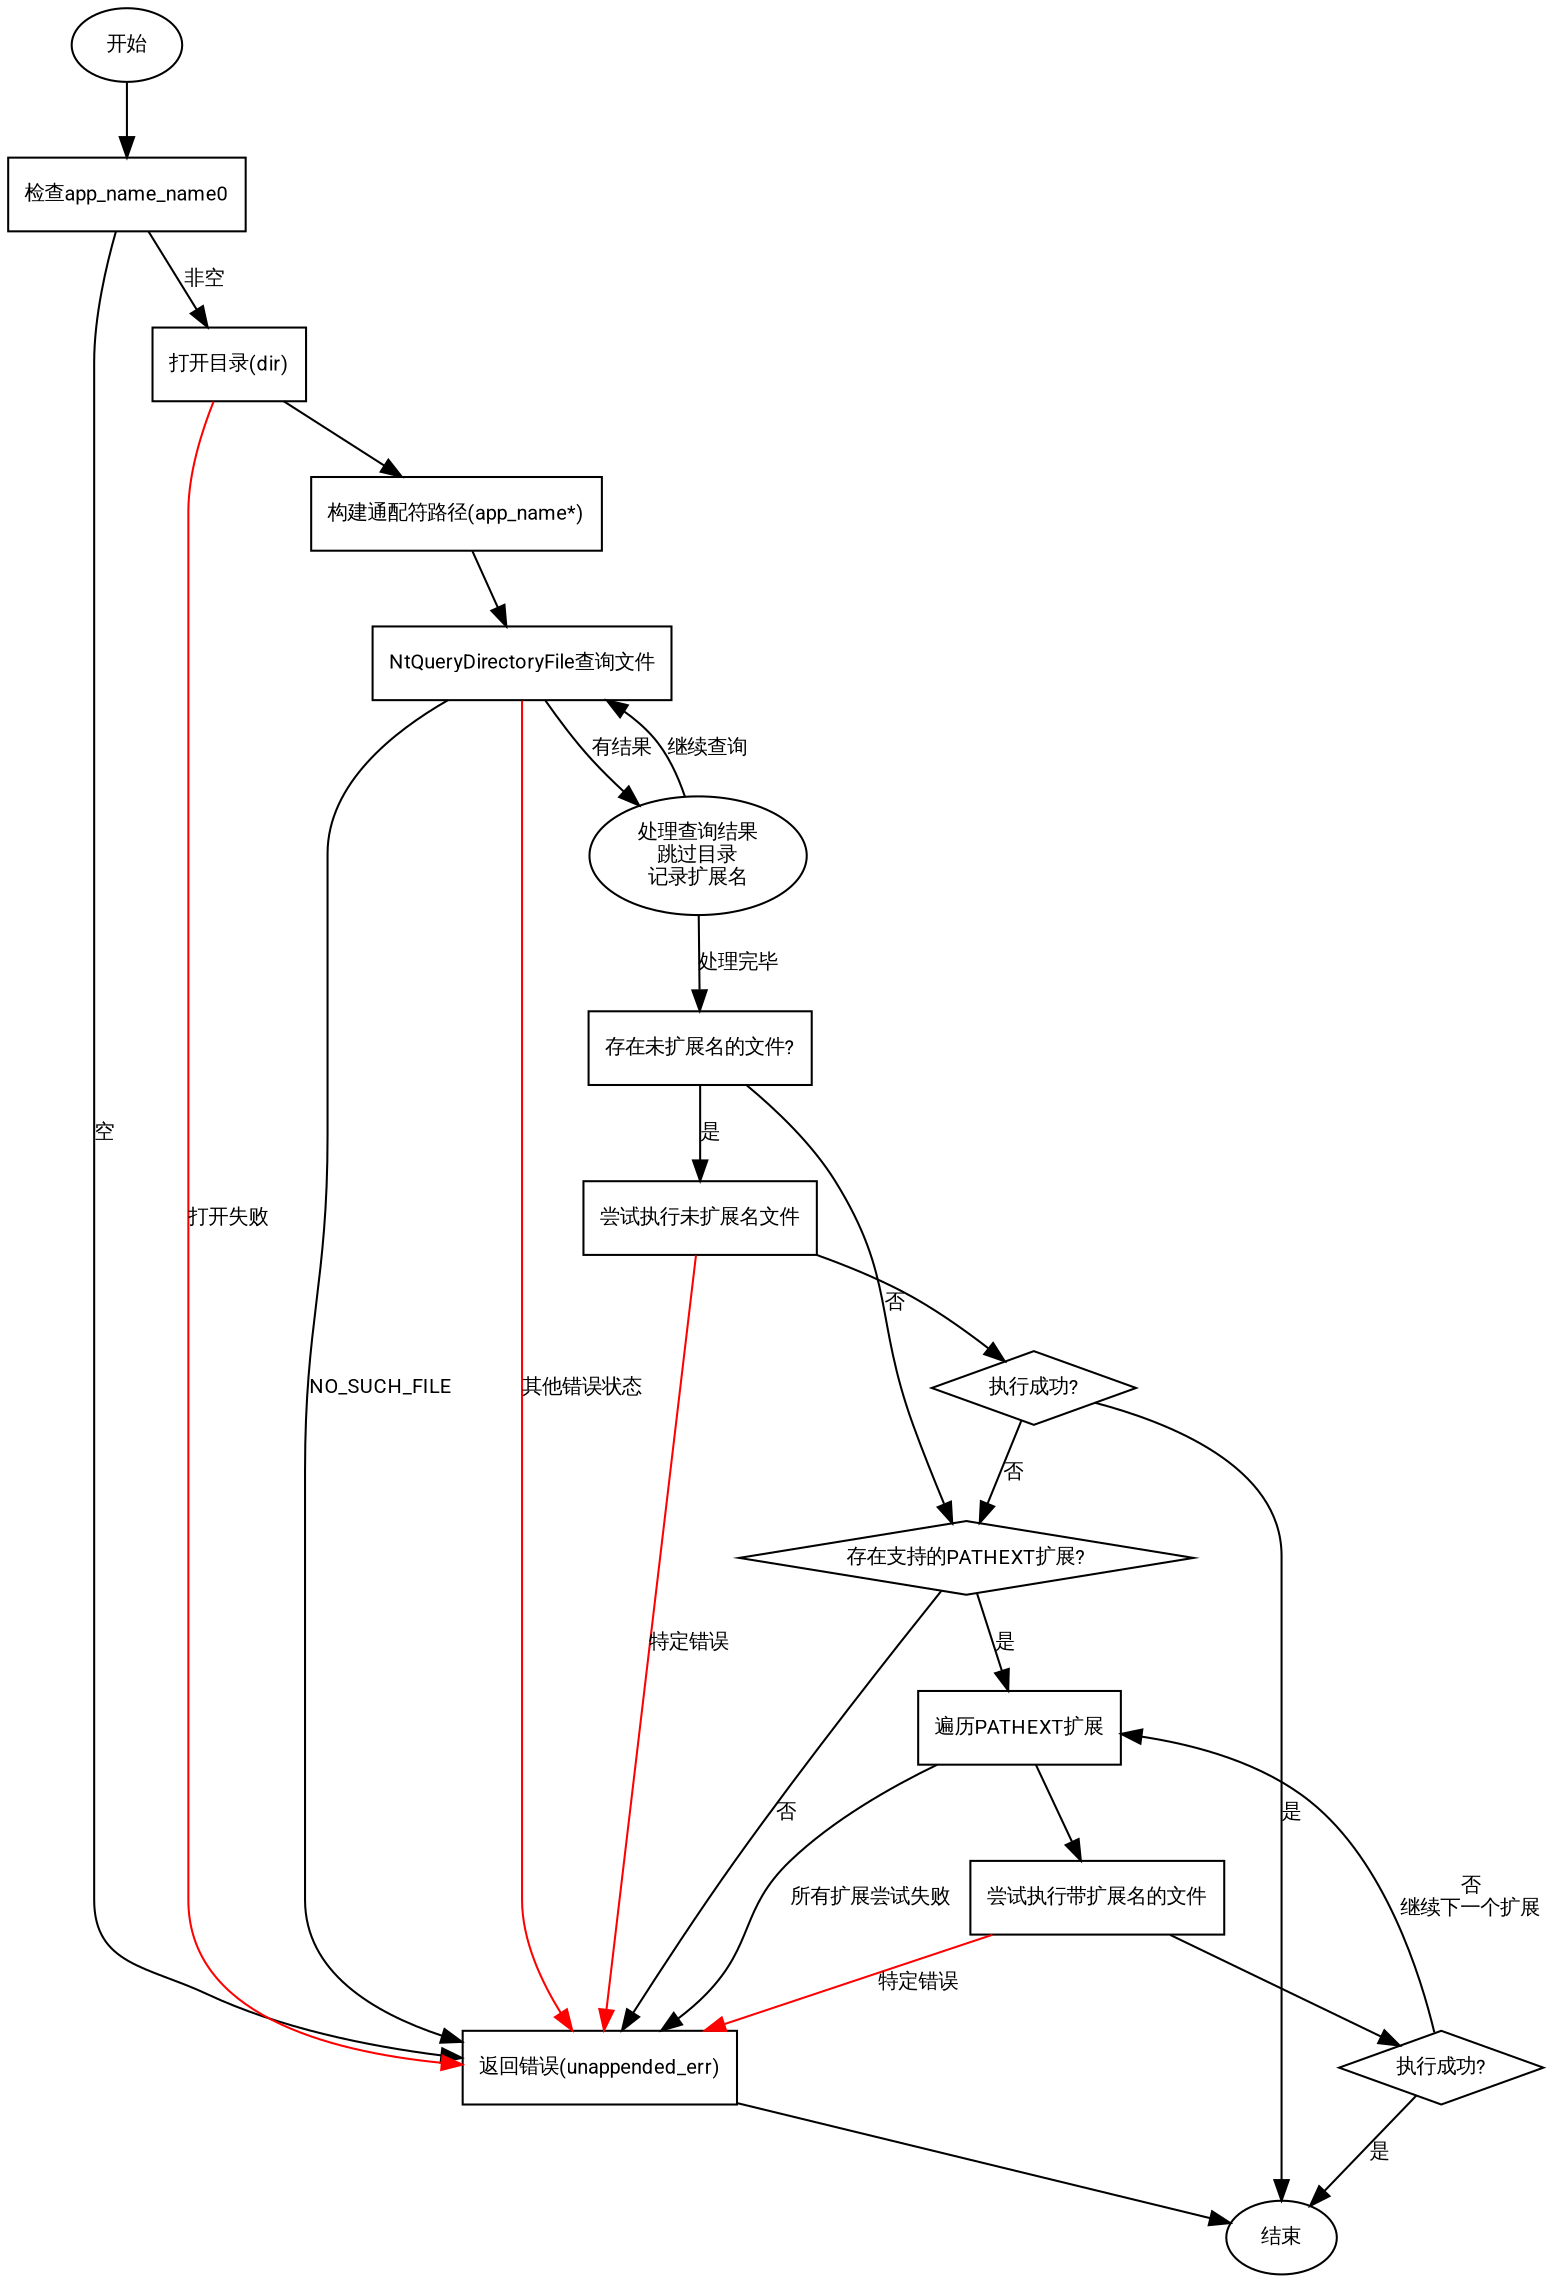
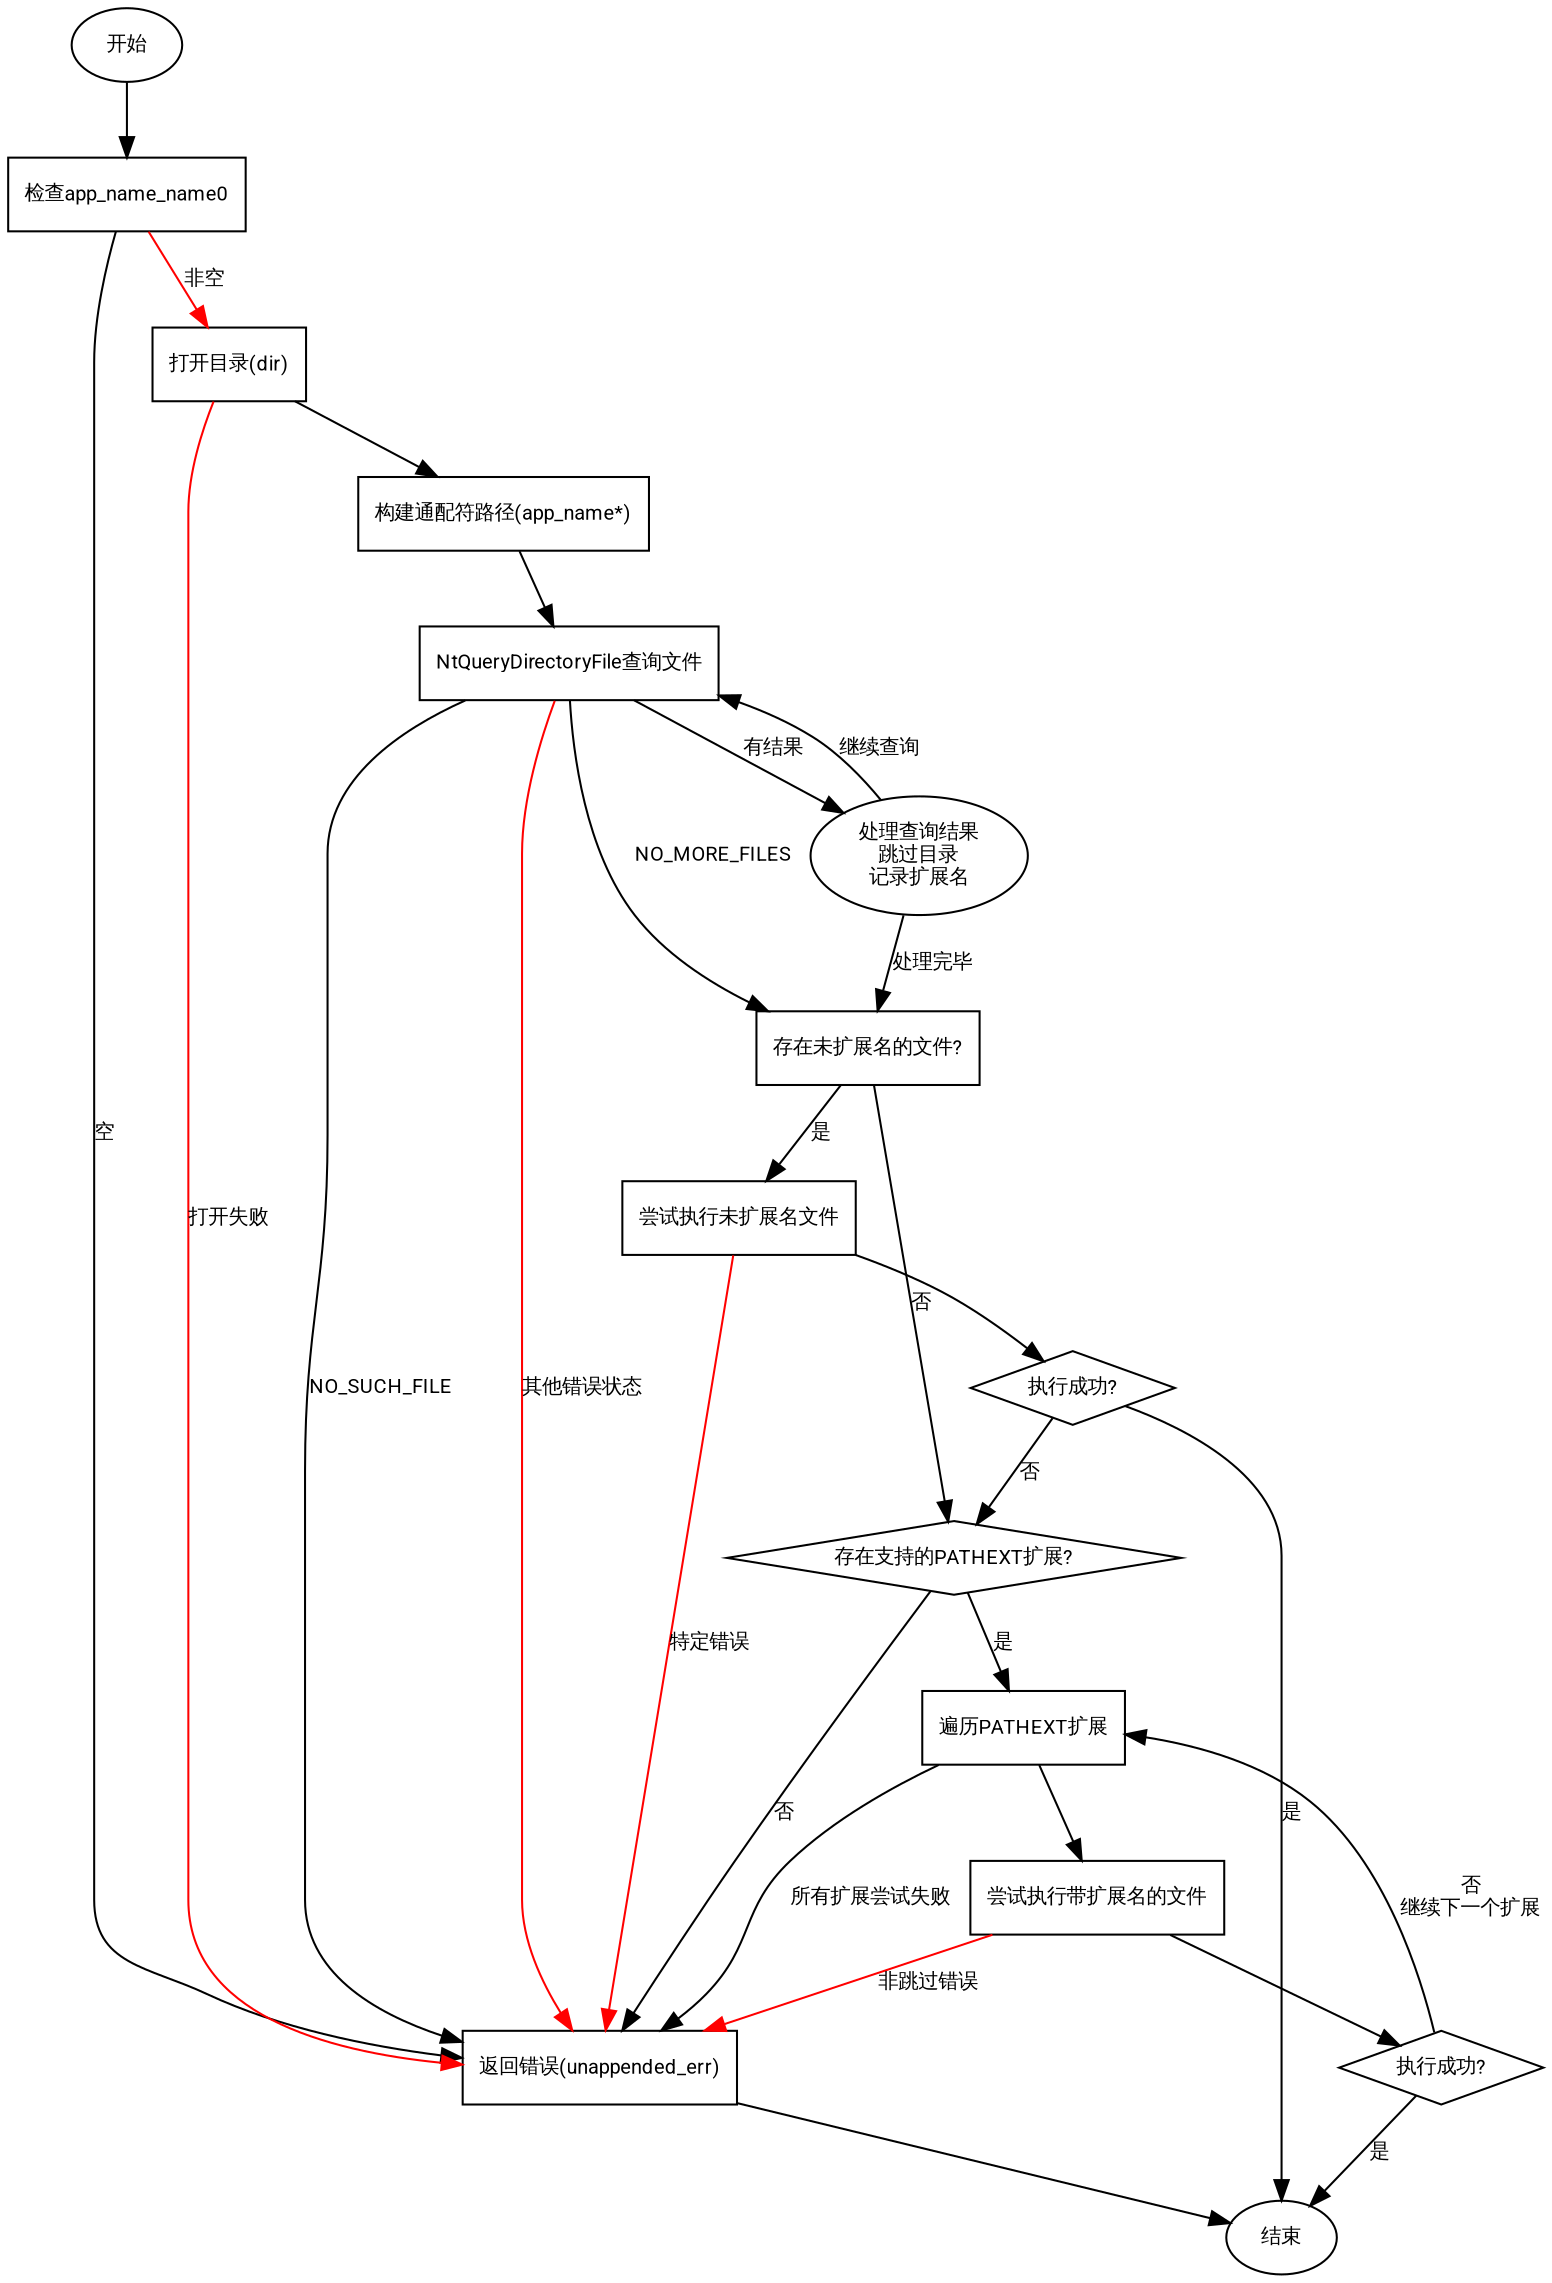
(173, 271) -> (173, 271)
none -> (613, 880)
(919, 1983) -> (928, 1983)
